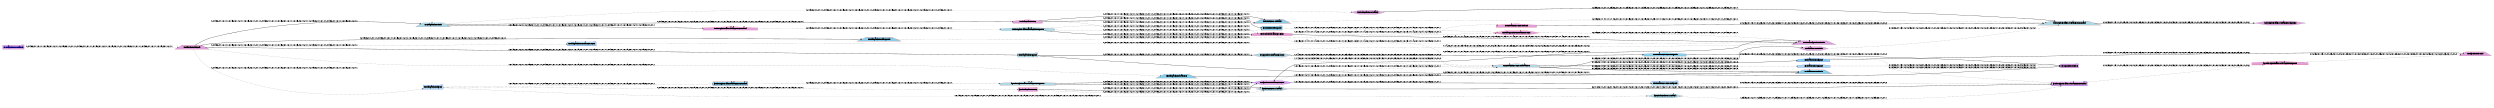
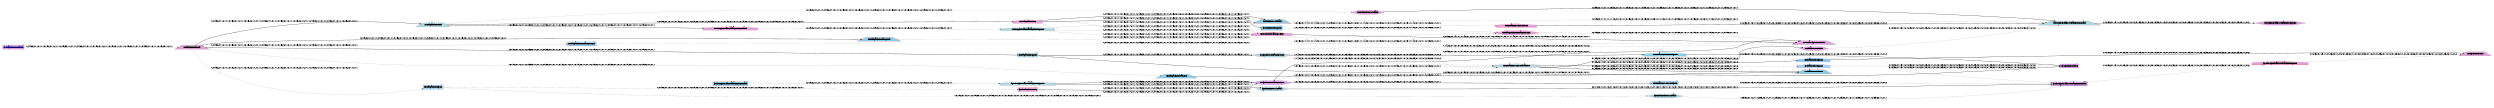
(1396, 34) -> (1392, 26)
(1148, 36) -> (1148, 36)
(578, 86) -> none
